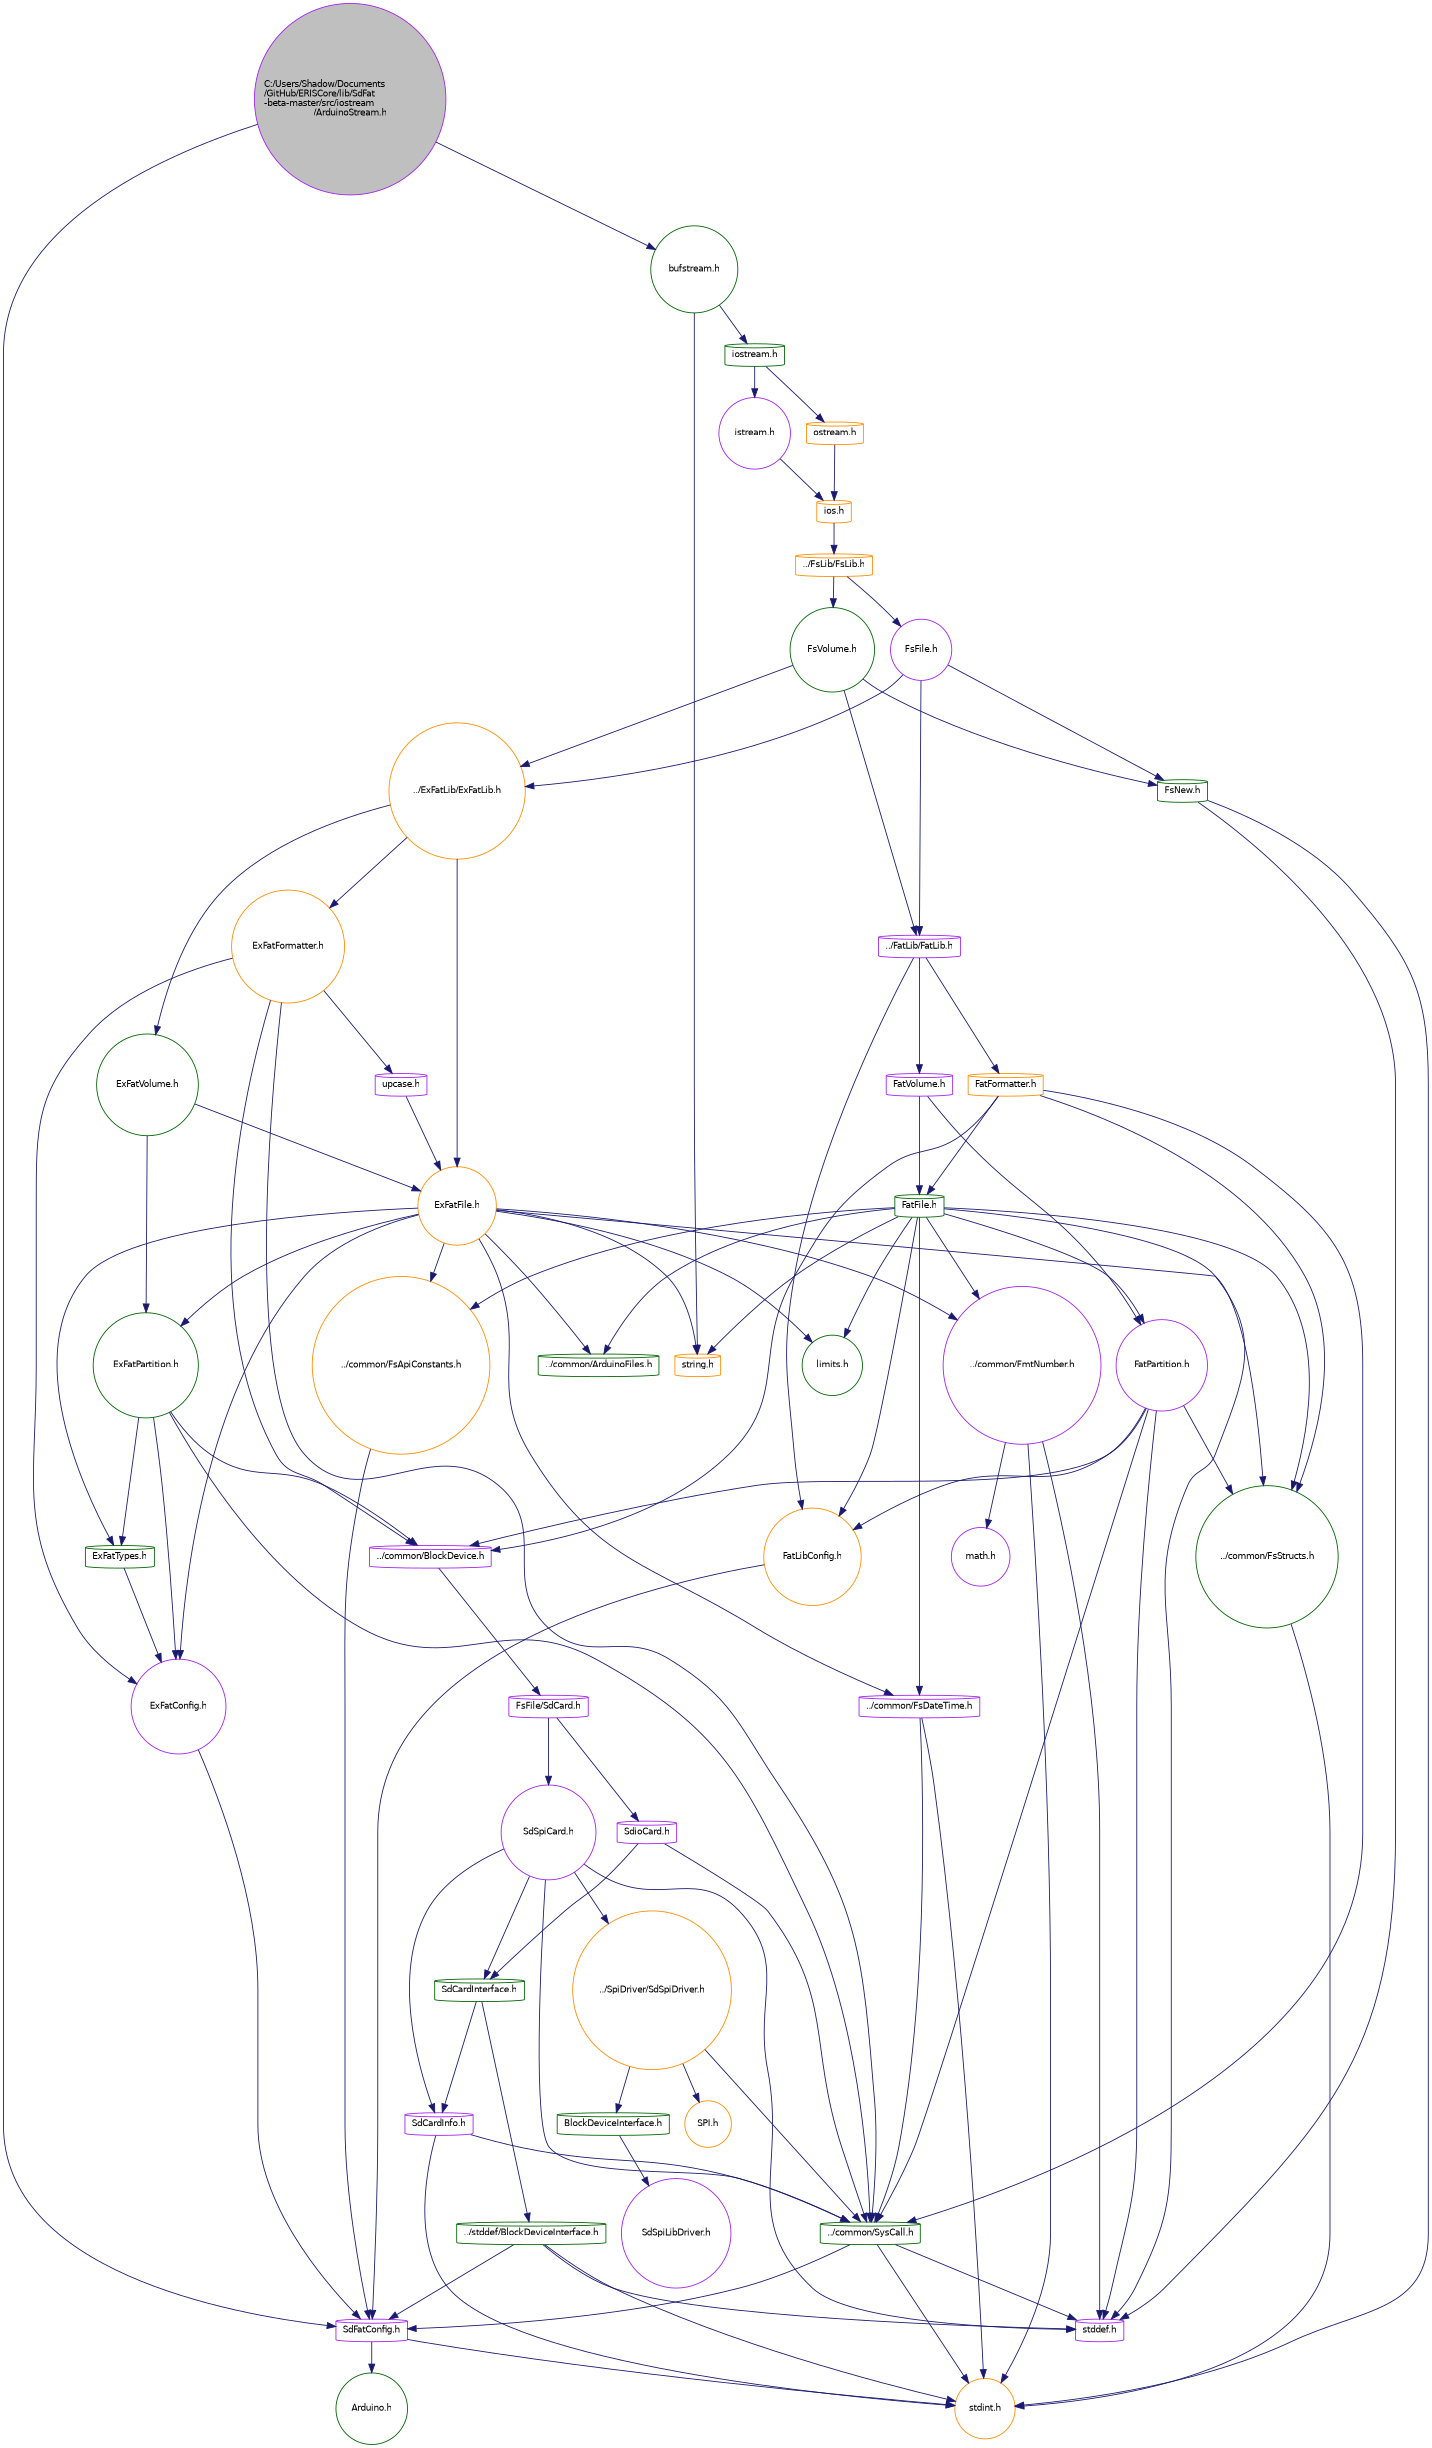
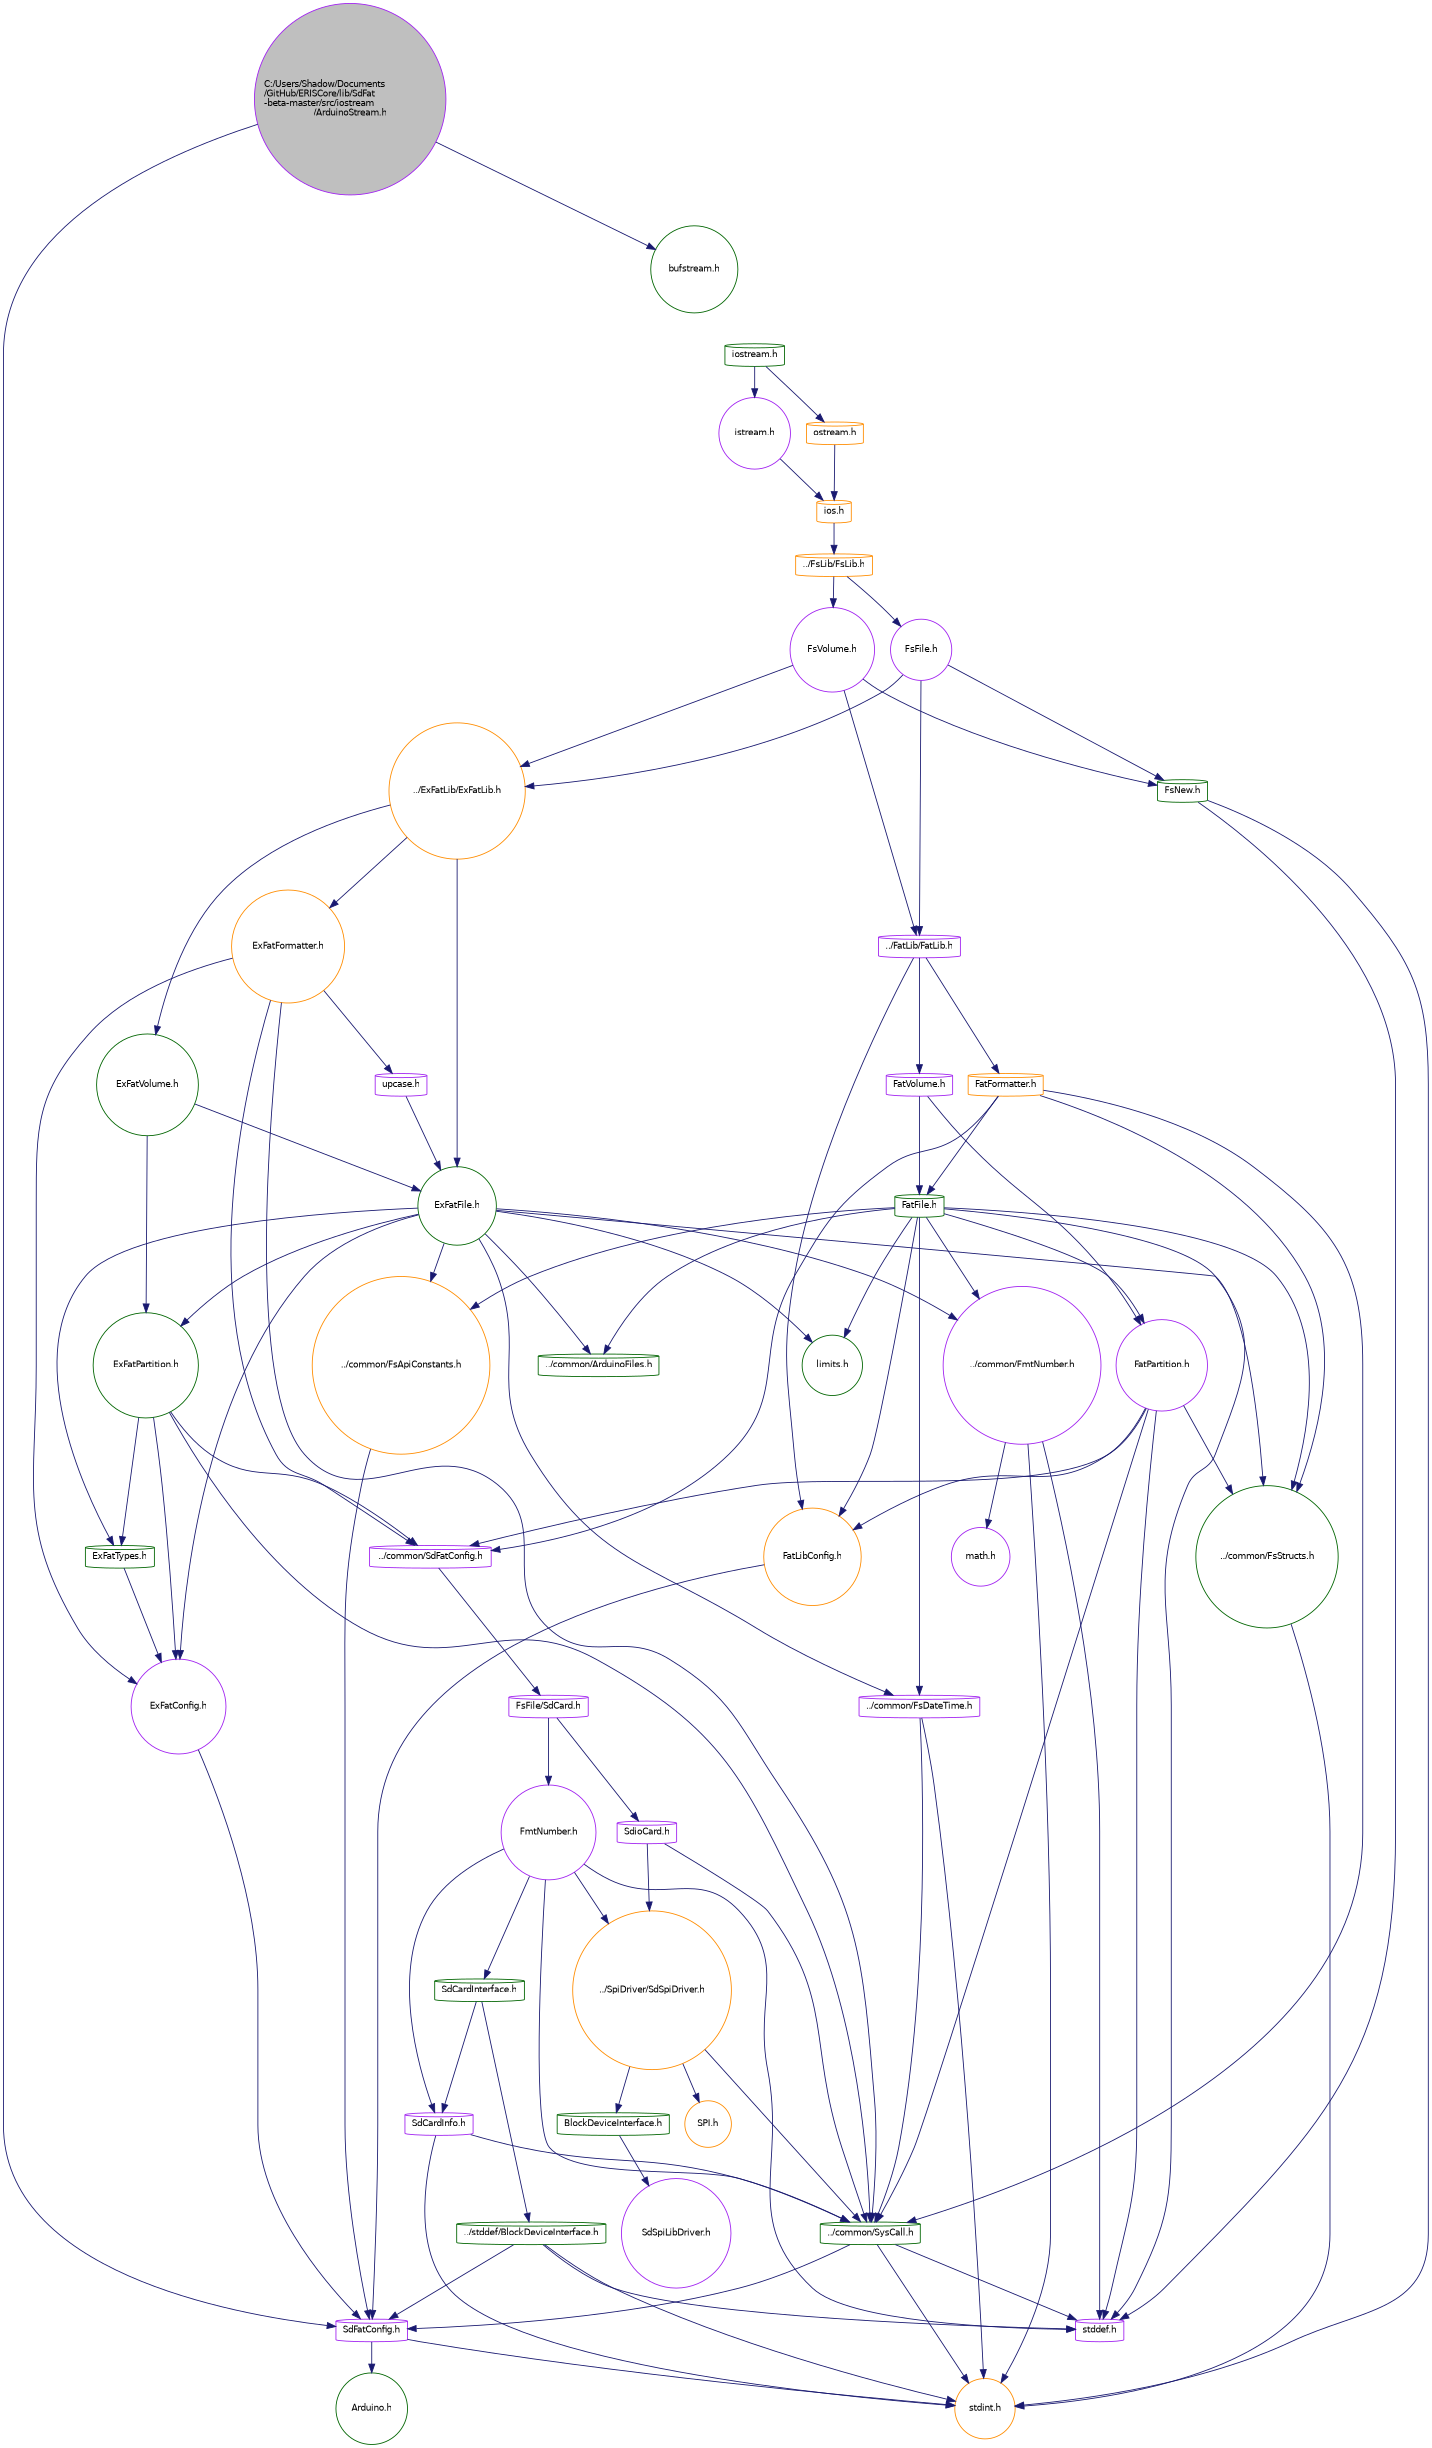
(731, 321) -> none
(832, 650) -> (832, 650)
(457, 1206) -> (457, 1206)
(698, 1365) -> none
(430, 1557) -> (430, 1557)
(549, 1832) -> (549, 1832)
(568, 1909) -> (648, 1873)
